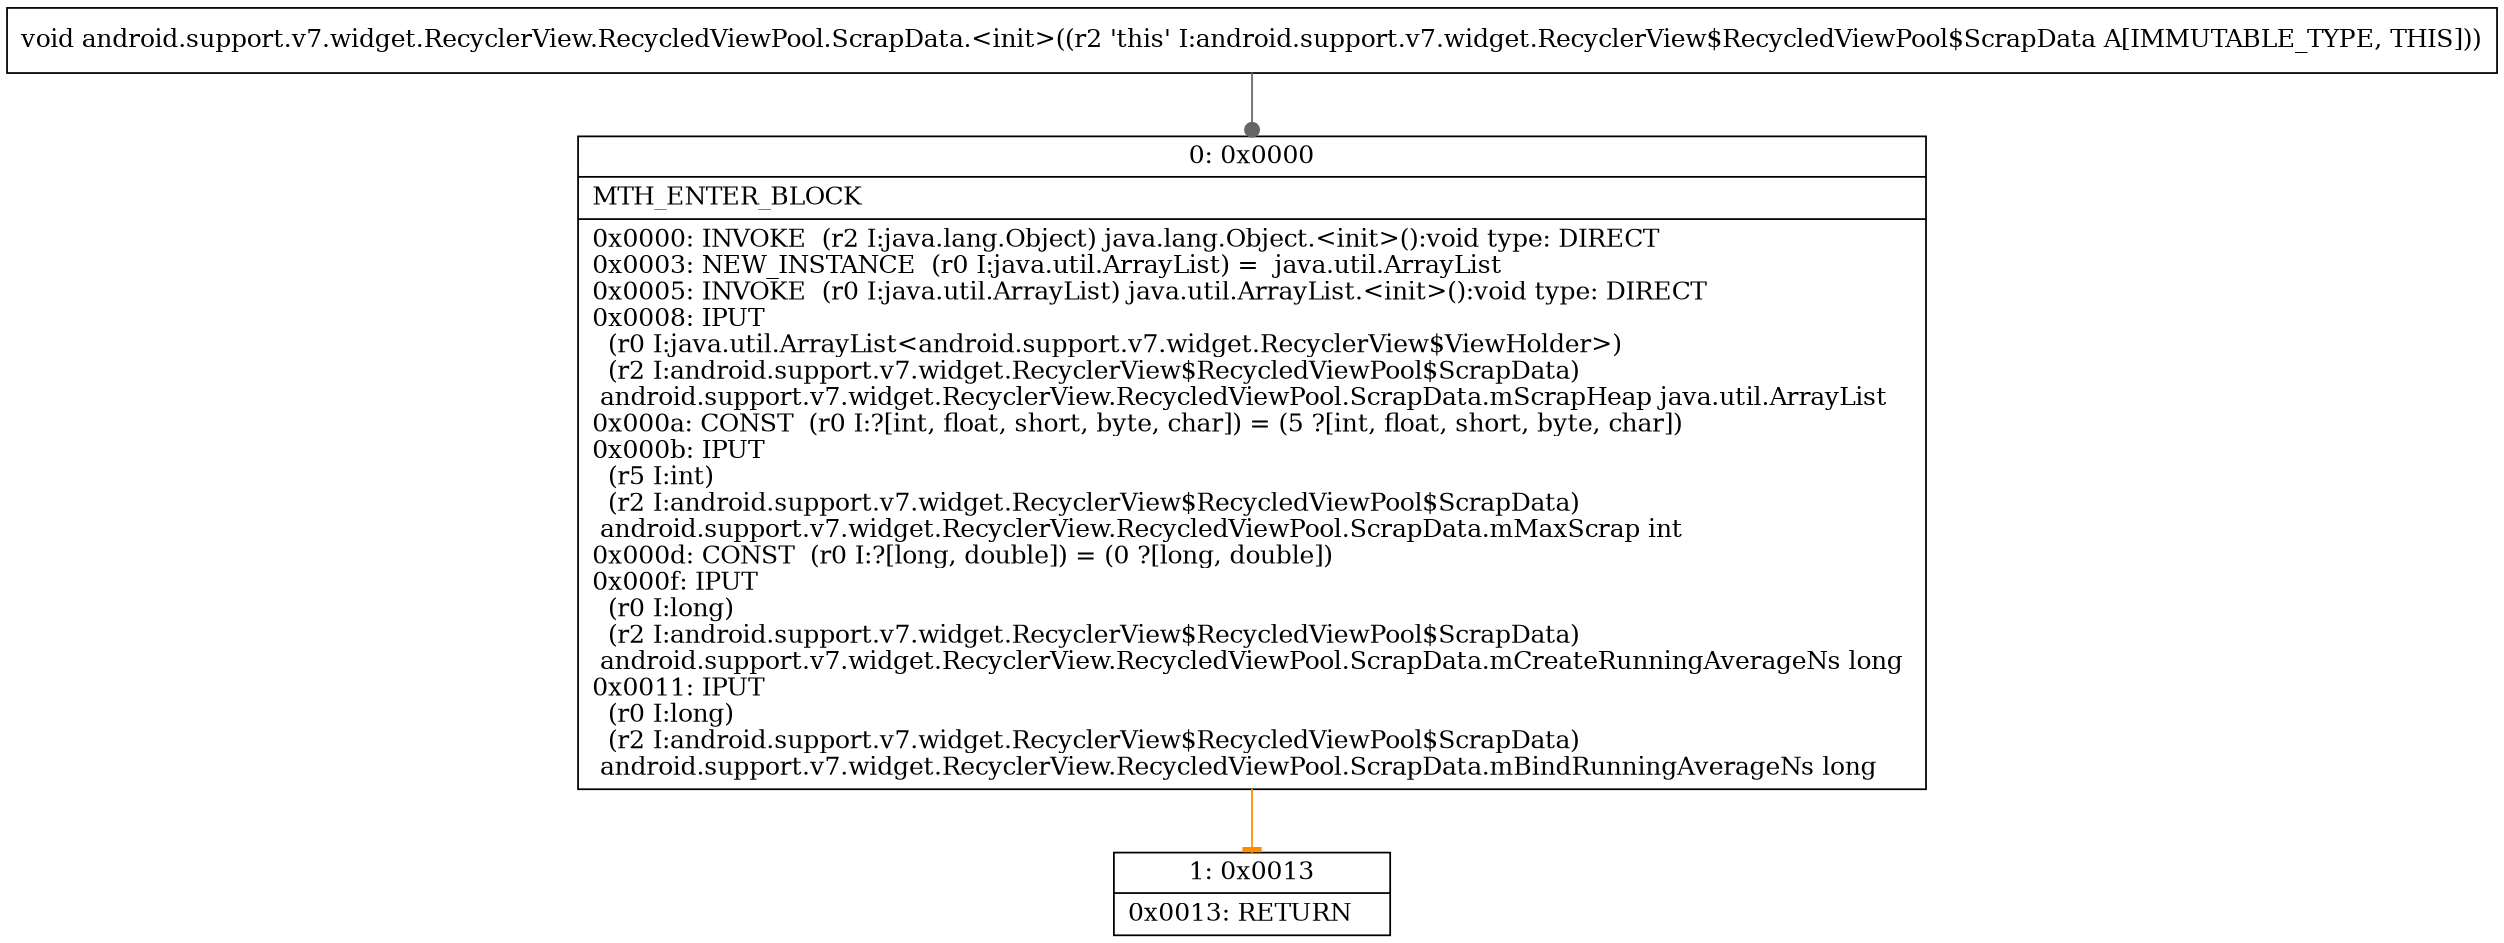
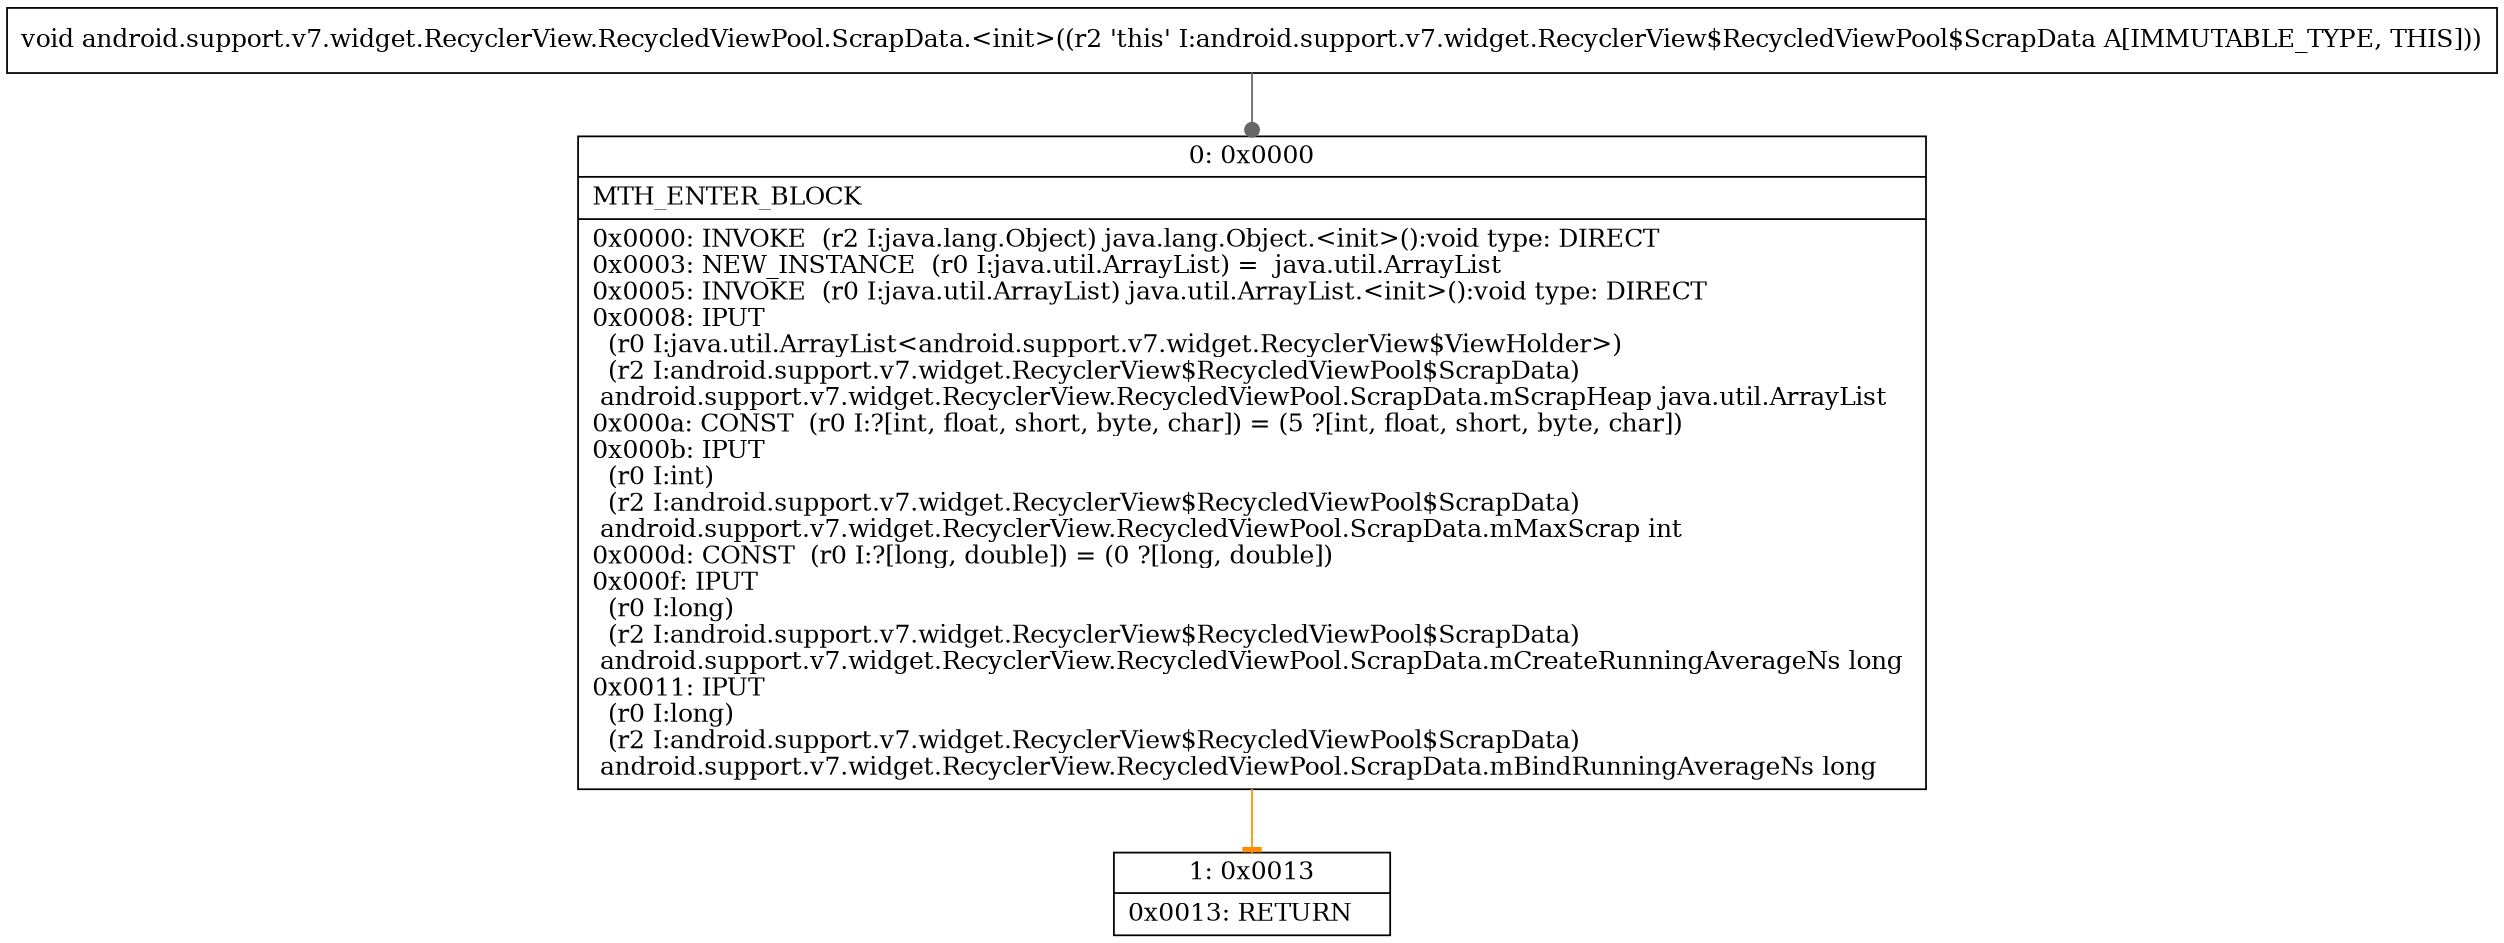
(654, 477) -> (654, 477)
